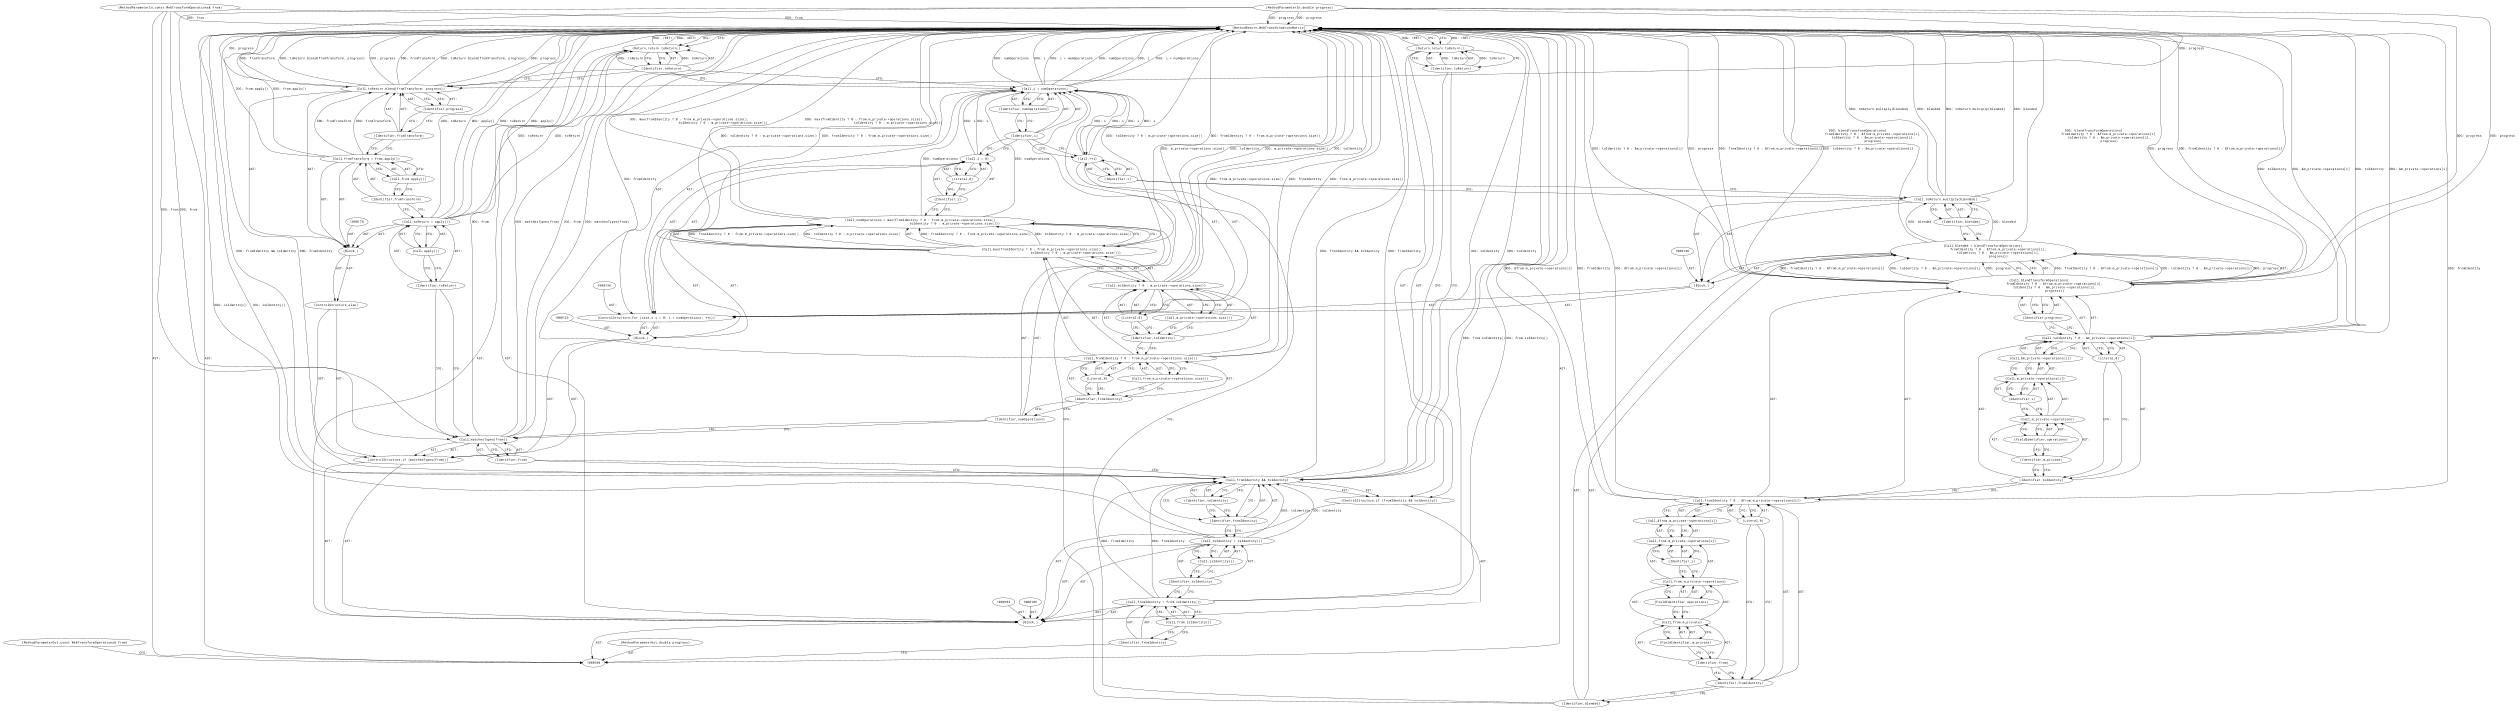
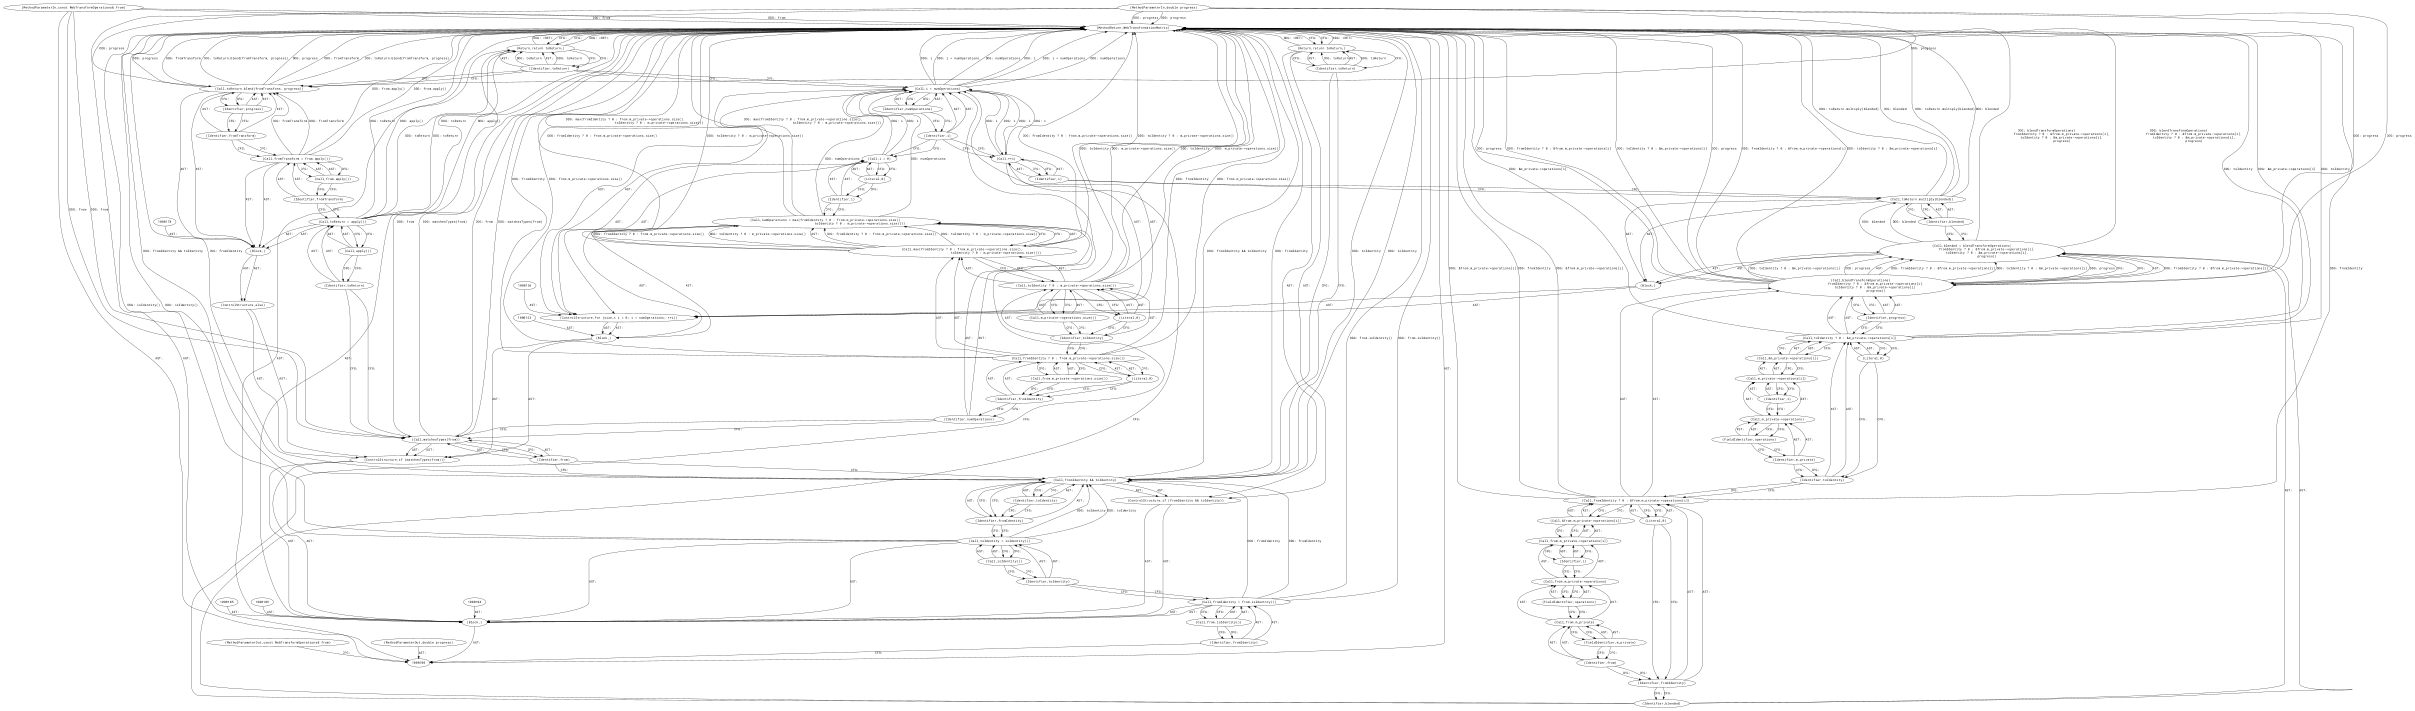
(1682, 251) -> none
none -> (475, 602)
